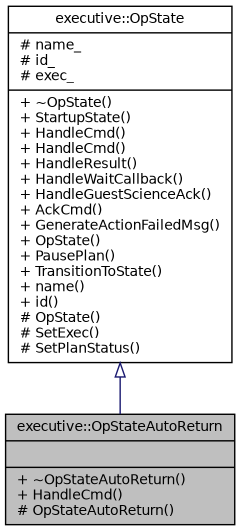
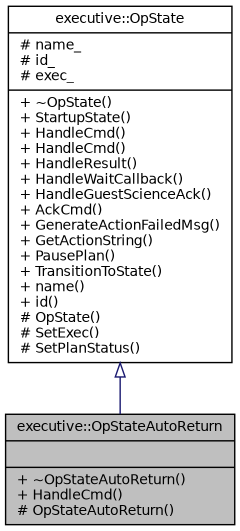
(60, 241) -> (87, 241)
